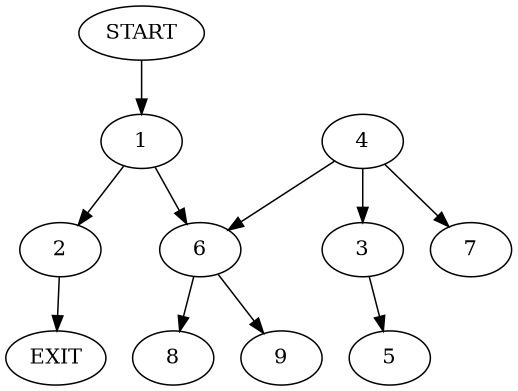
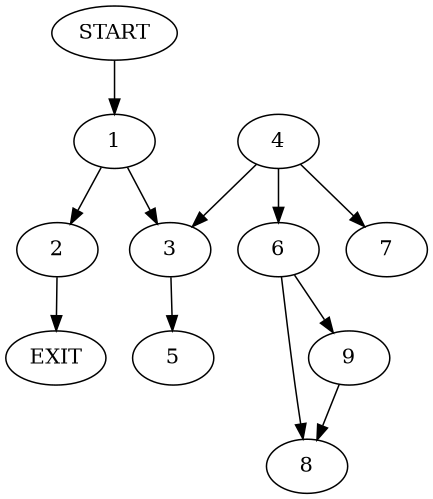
(167, 189) -> (139, 189)
none -> (331, 405)
